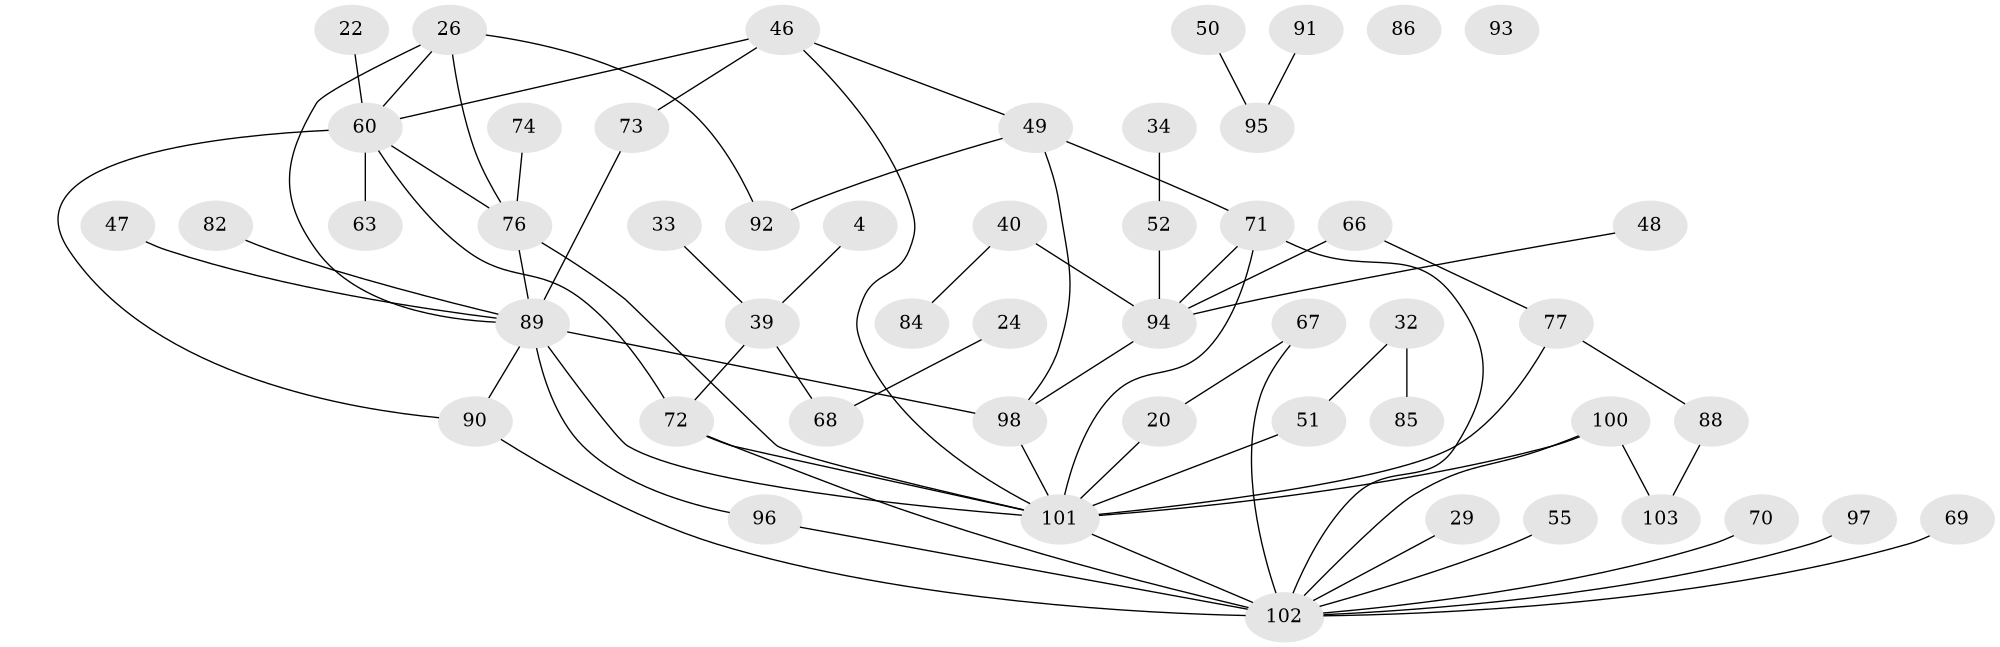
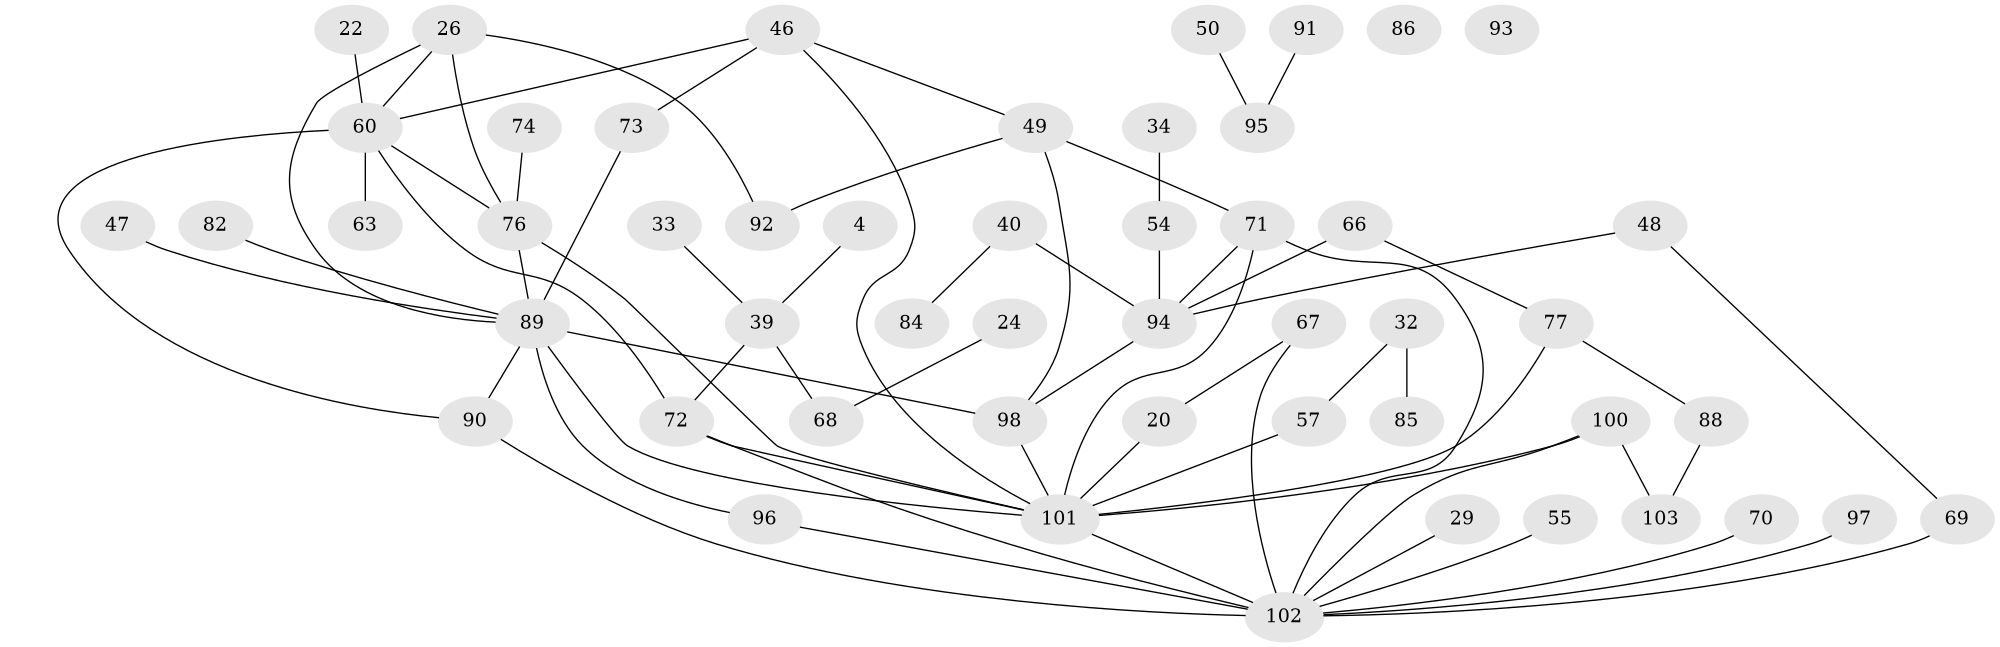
(1159, 226) -> (1159, 226)
none -> (1804, 373)
(1309, 422) -> (1309, 422)
